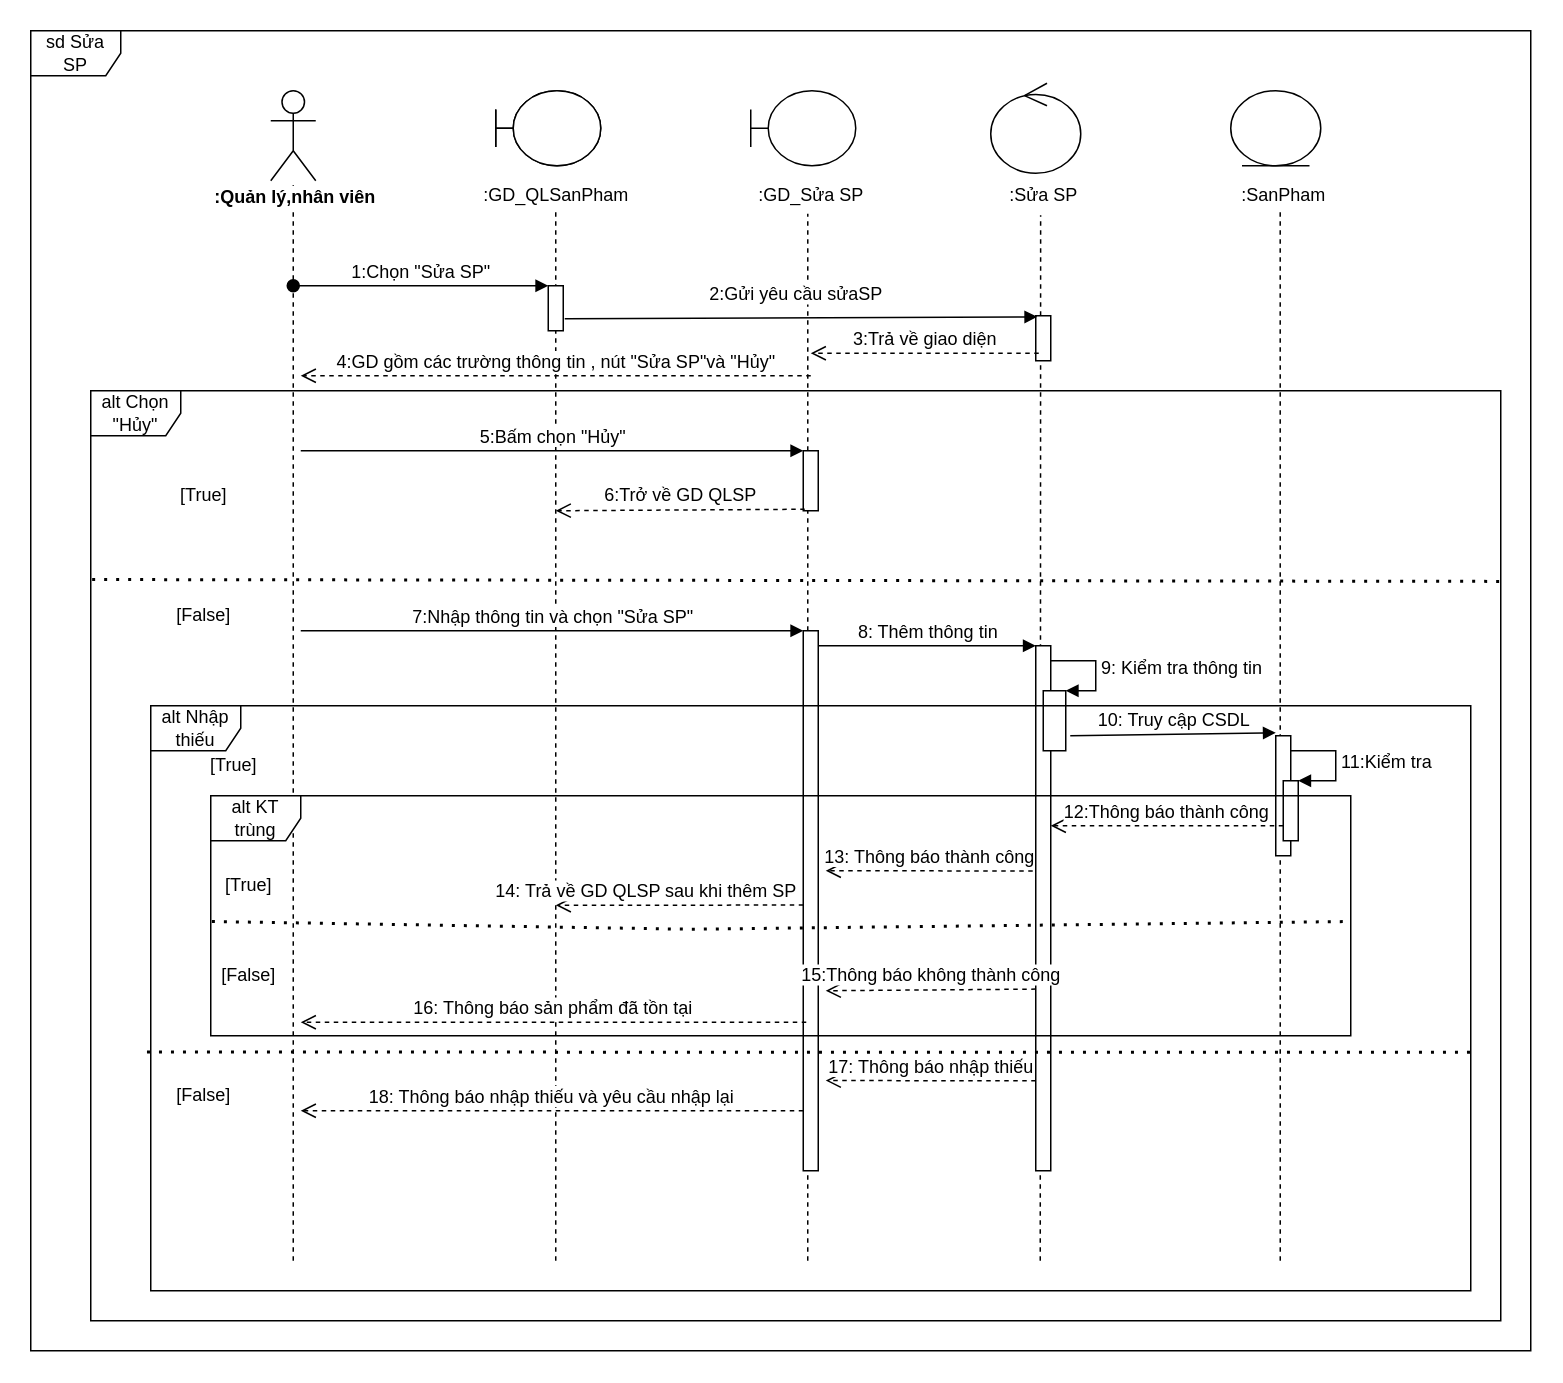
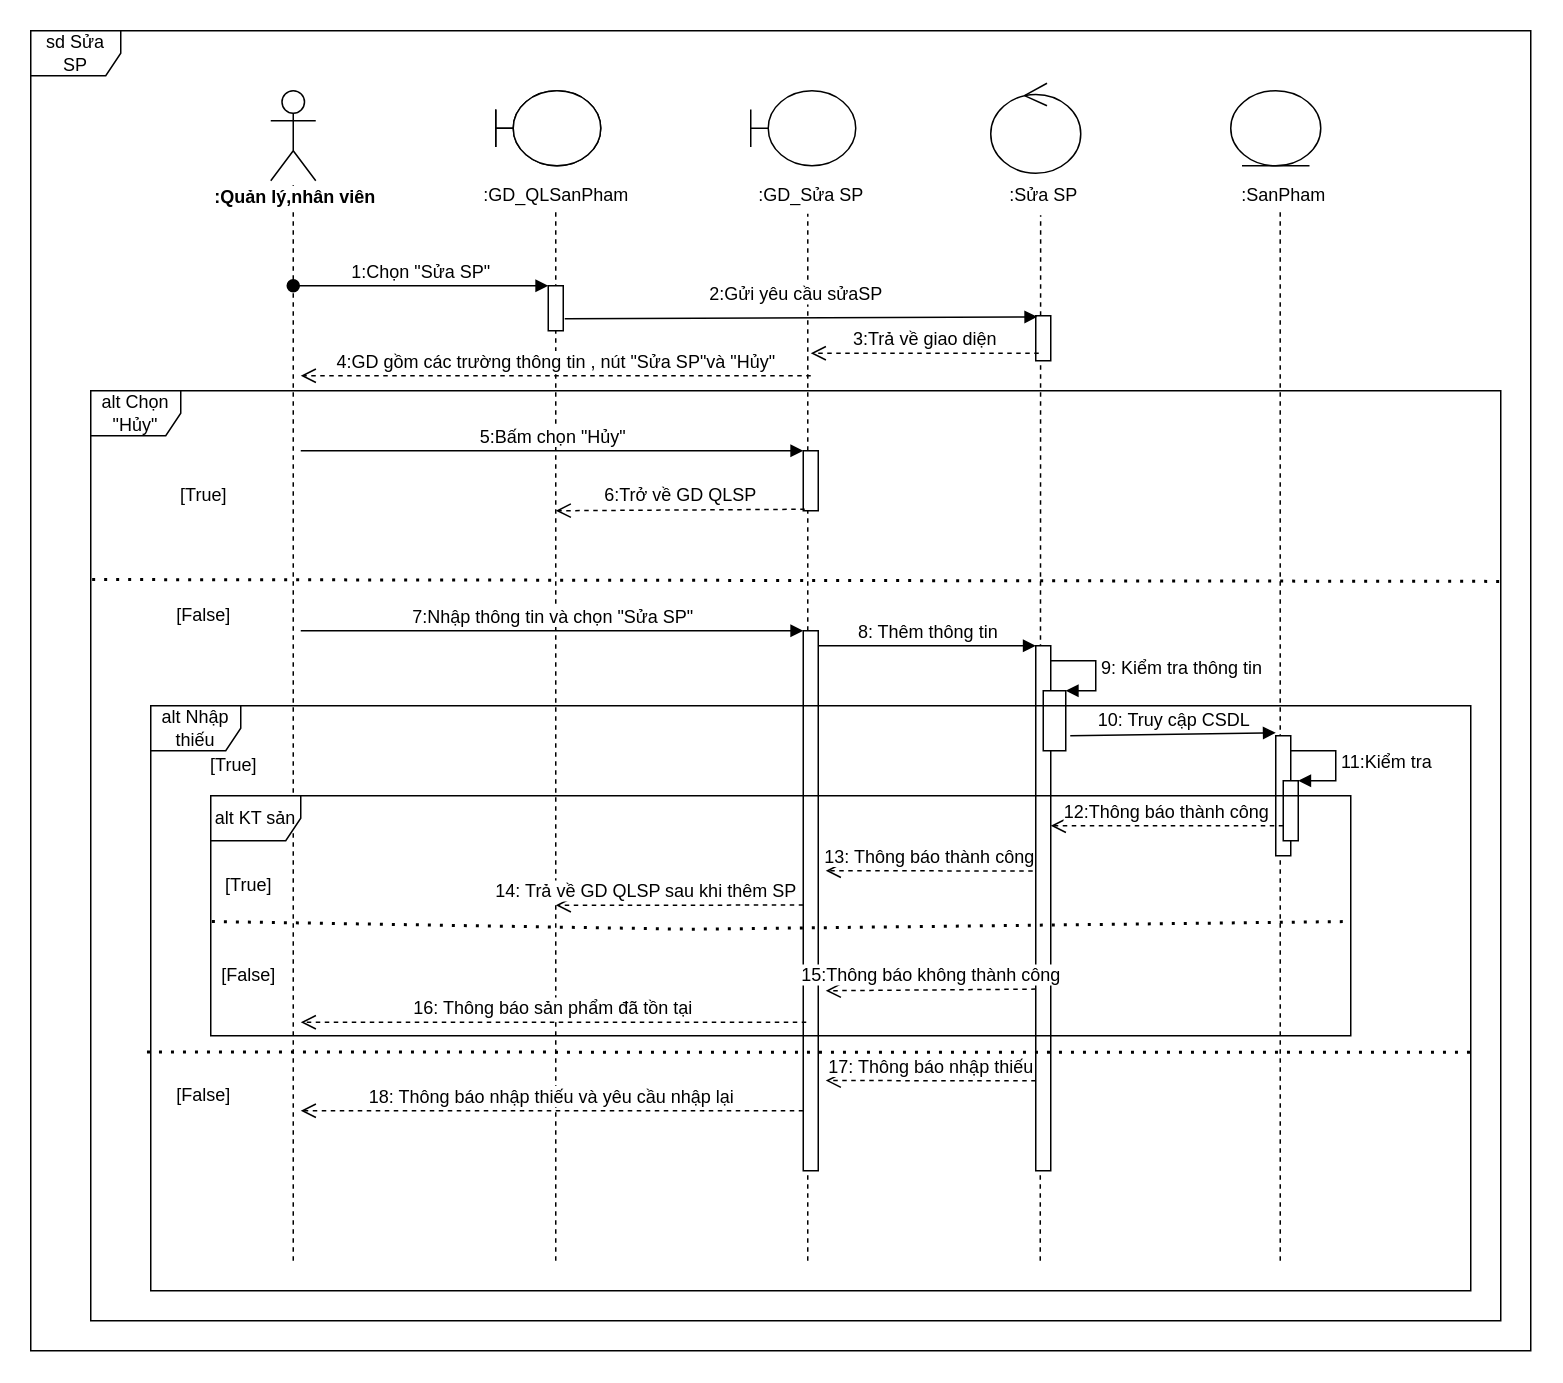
(256, 818) -> (256, 818)
